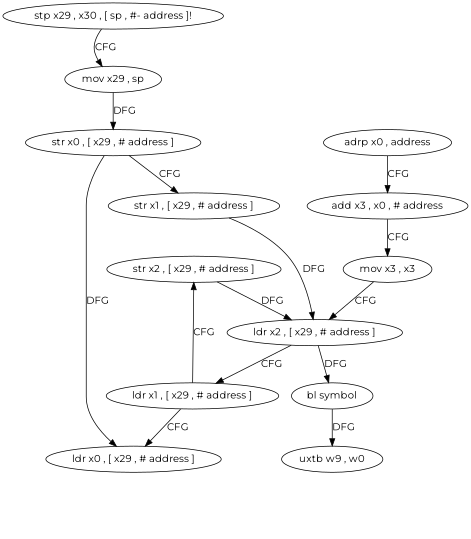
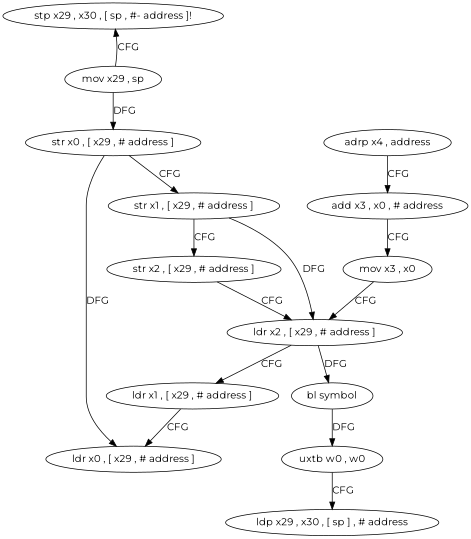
(94, 44) -> (117, 51)
(388, 143) -> (388, 143)
(388, 269) -> (388, 269)
(272, 301) -> (272, 301)
(193, 336) -> (194, 234)
(332, 459) -> (332, 459)
none -> (332, 523)
